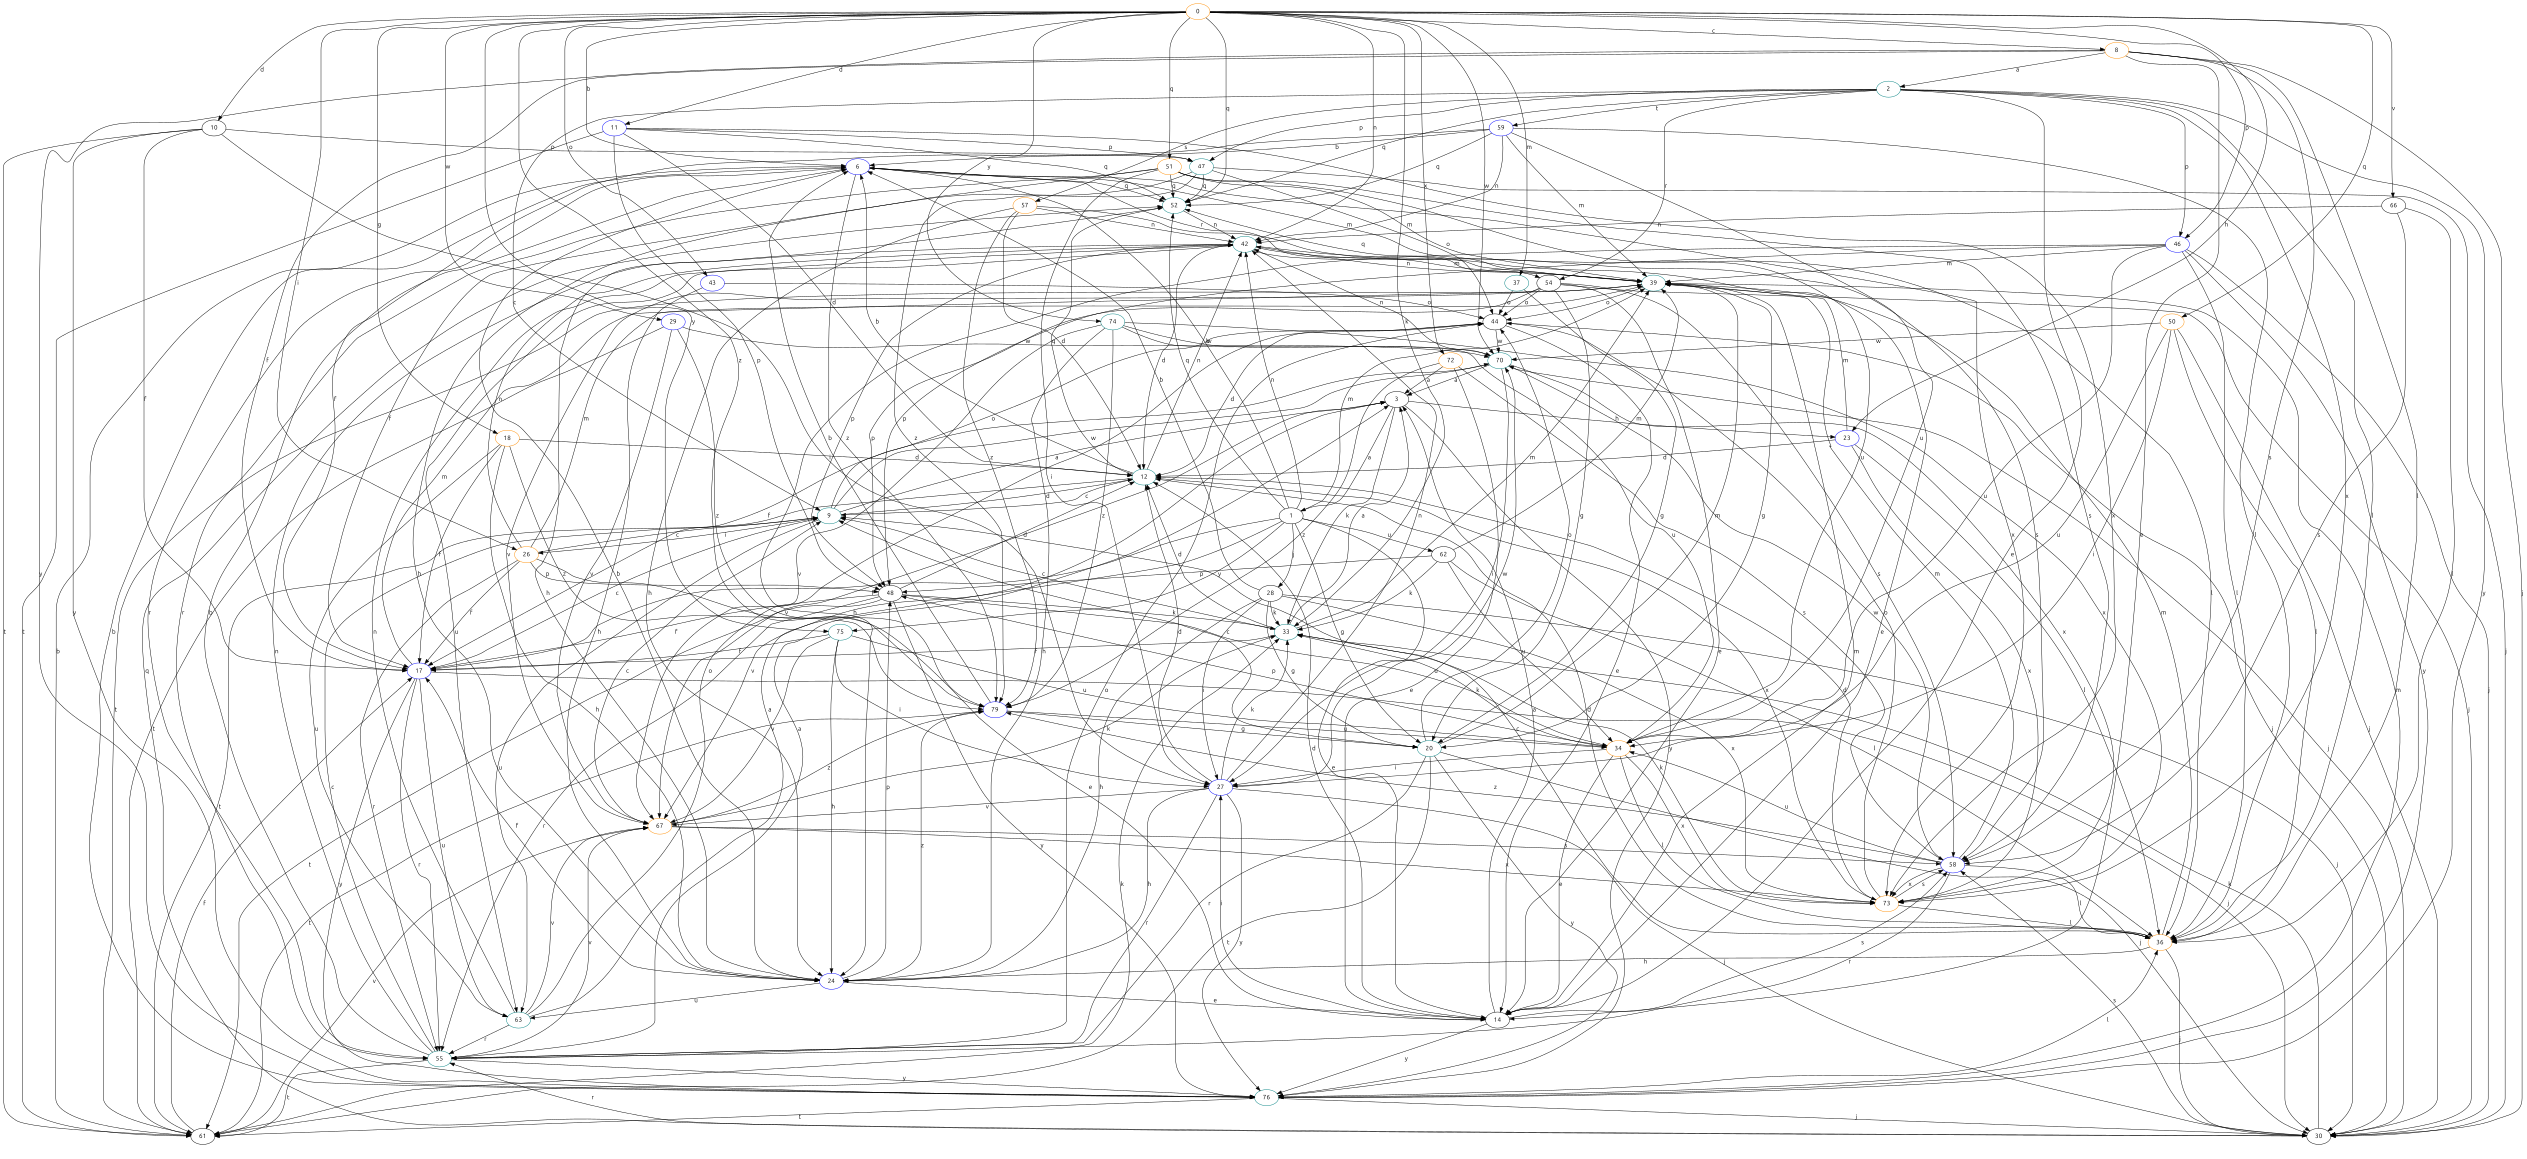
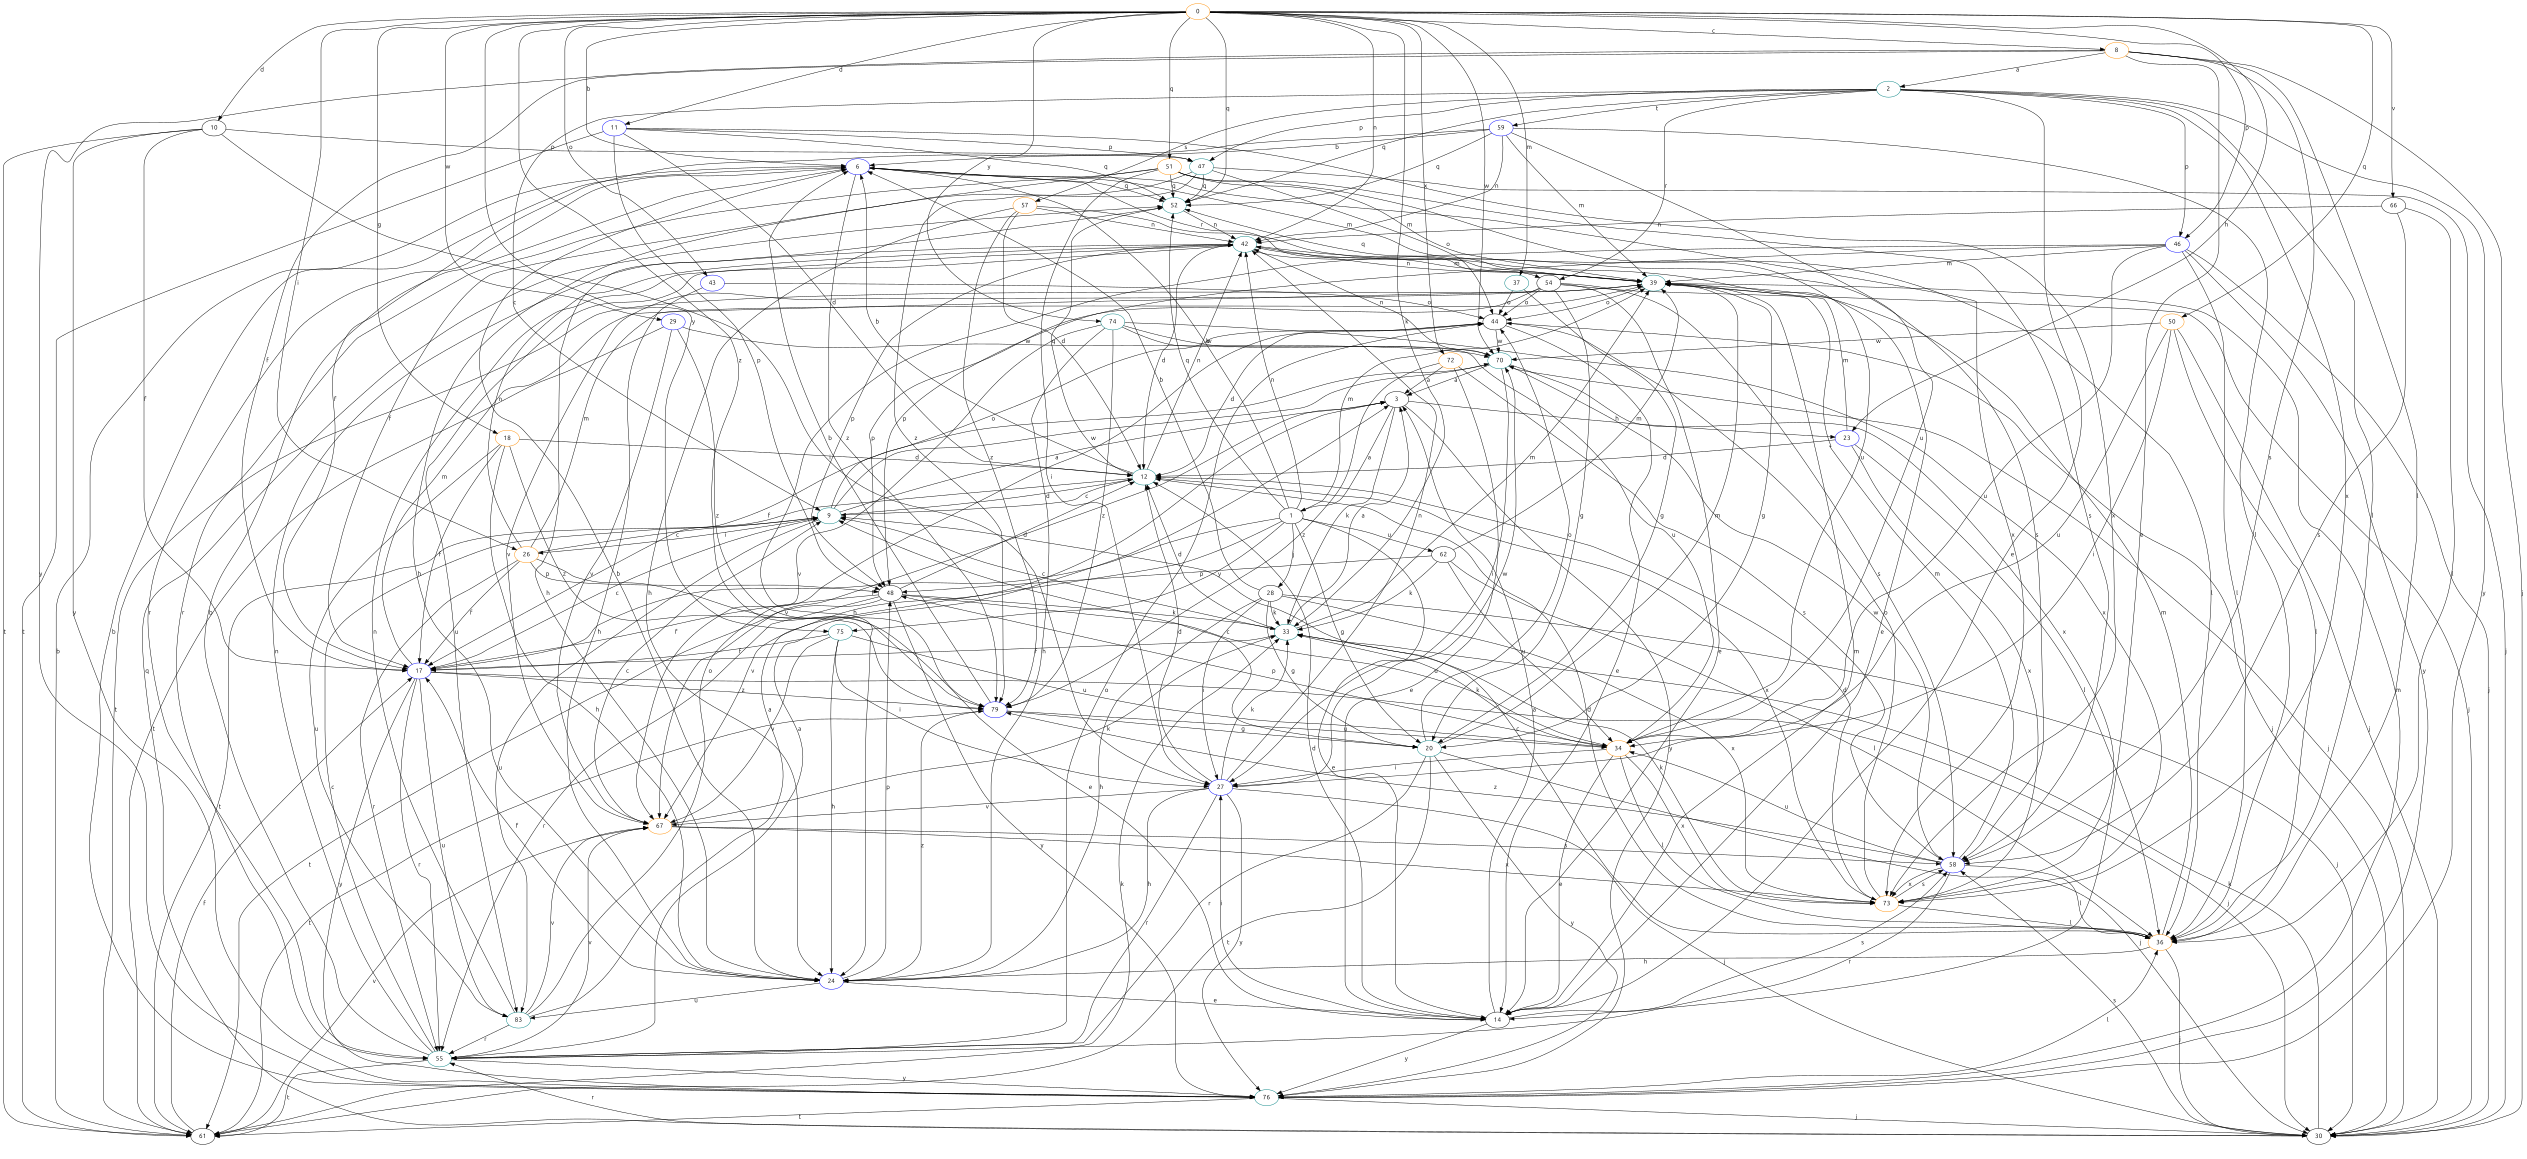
(825, 767) -> (705, 690)
(519, 1020) -> (519, 1020)
